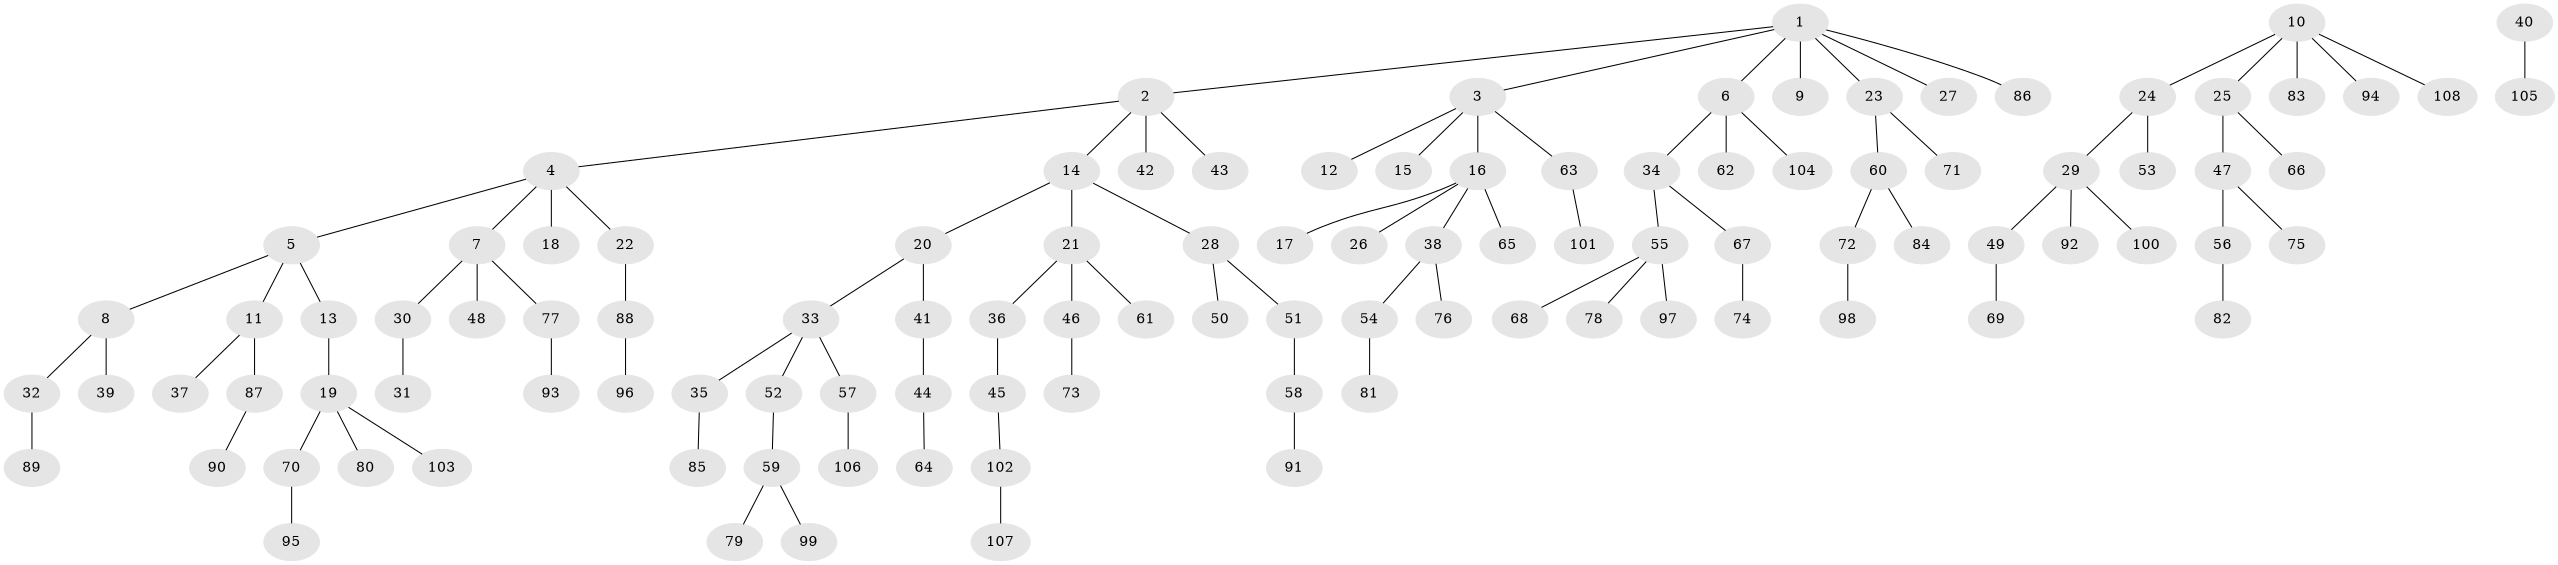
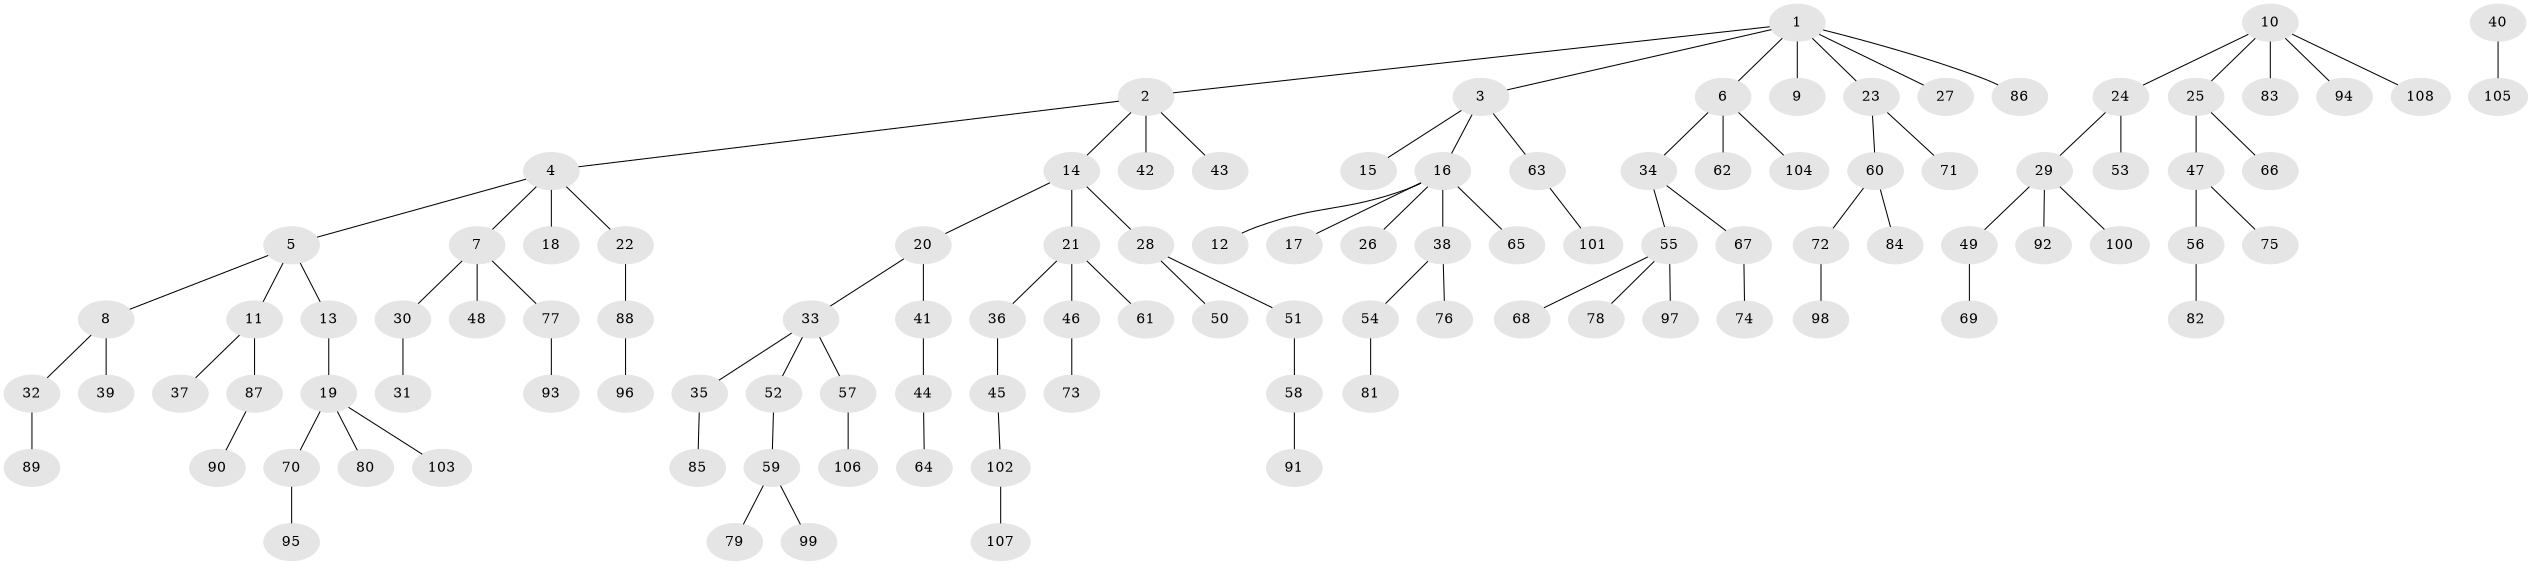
(1404, 134) -> (1331, 208)
